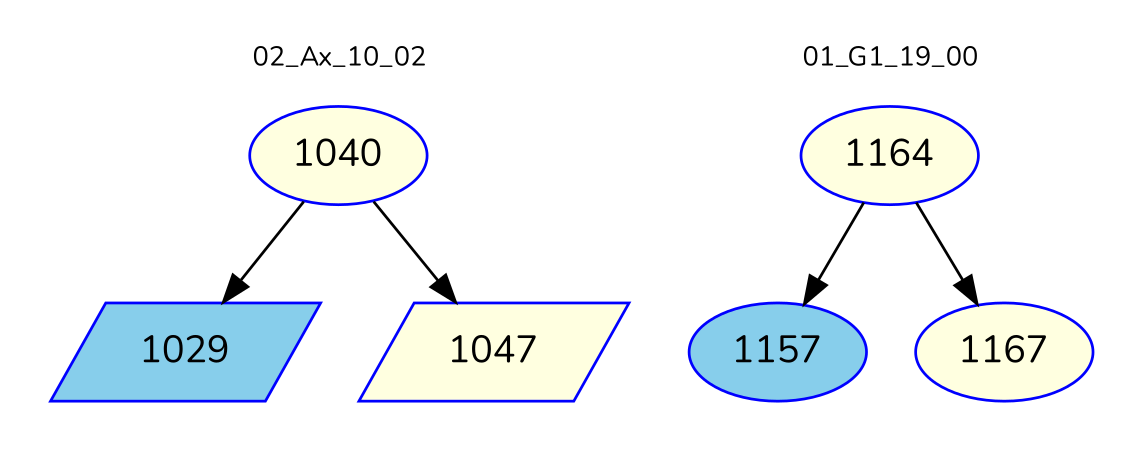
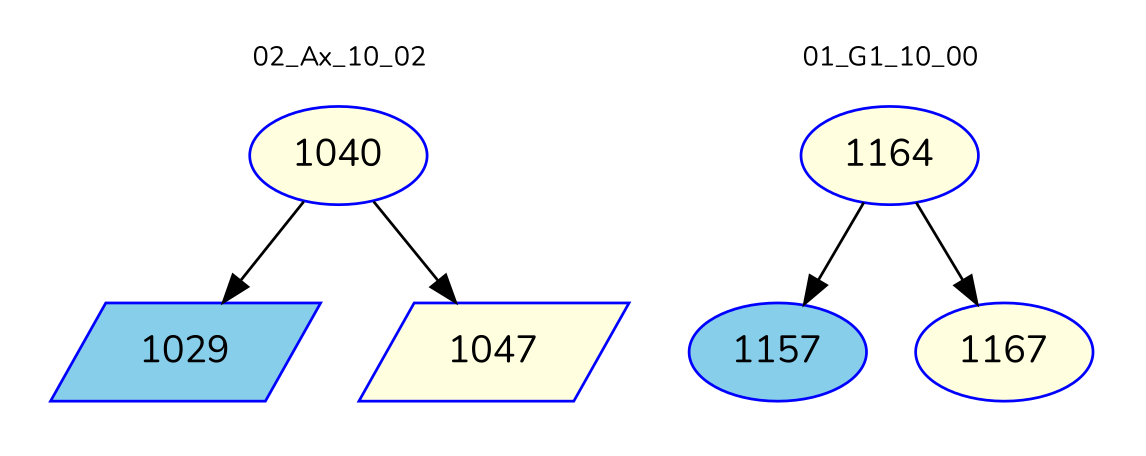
(891, 59) -> (891, 59)
